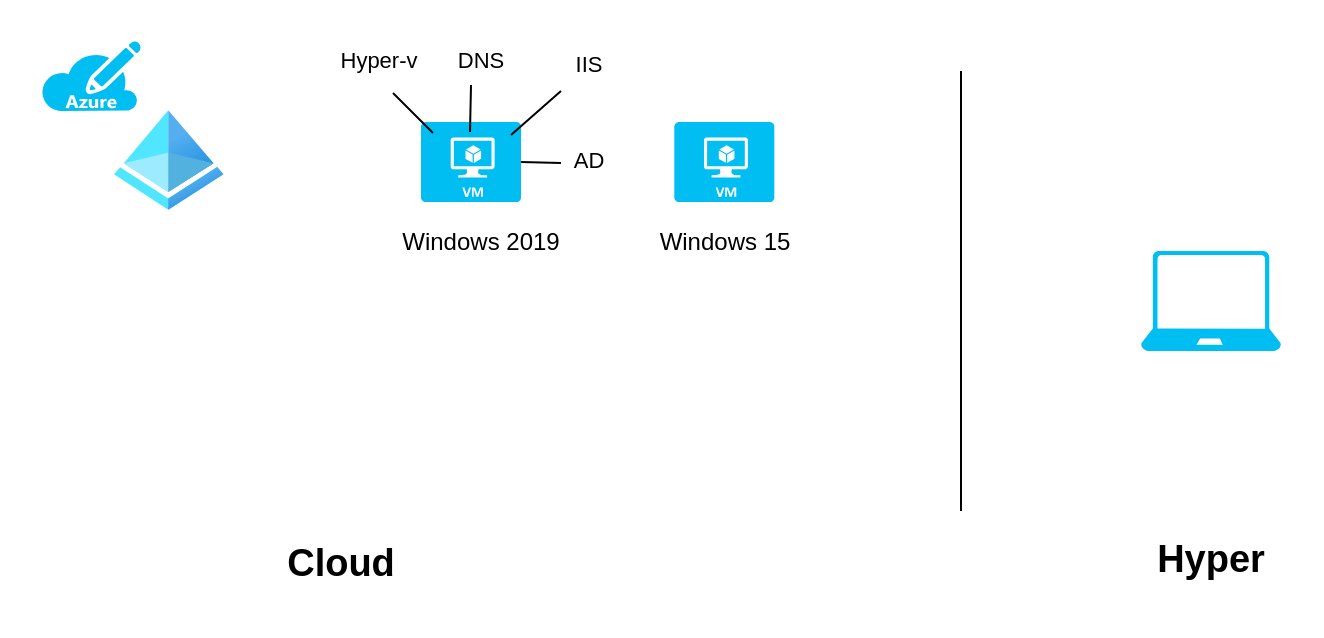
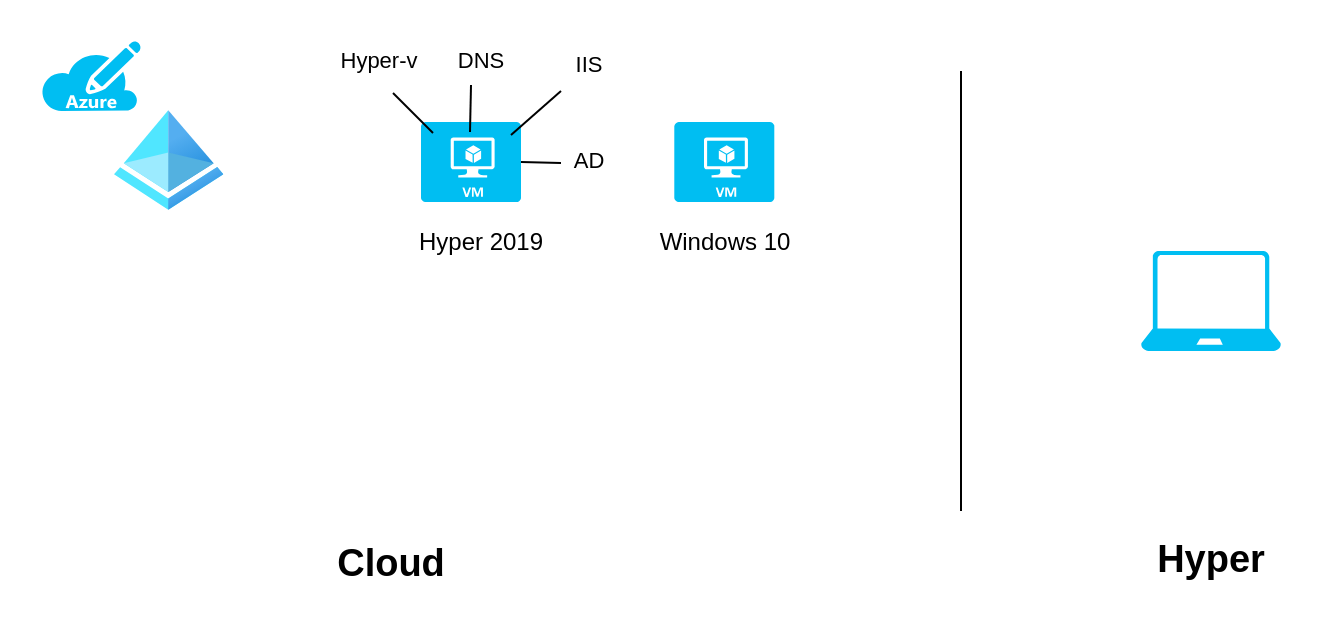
(482, 243) -> (482, 243)
(726, 243) -> (726, 243)
(341, 565) -> (391, 565)
